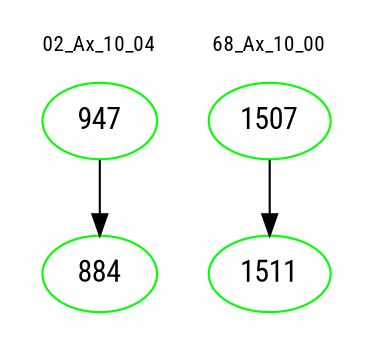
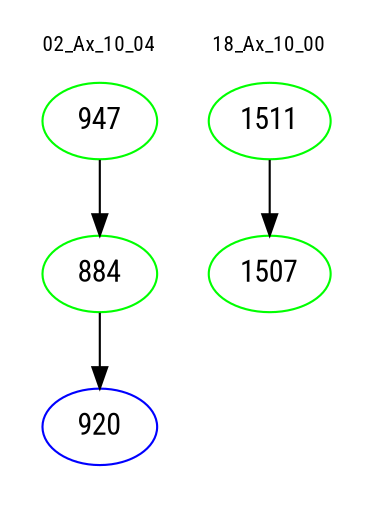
(270, 46) -> (270, 46)
(270, 187) -> (270, 187)
none -> (100, 427)
